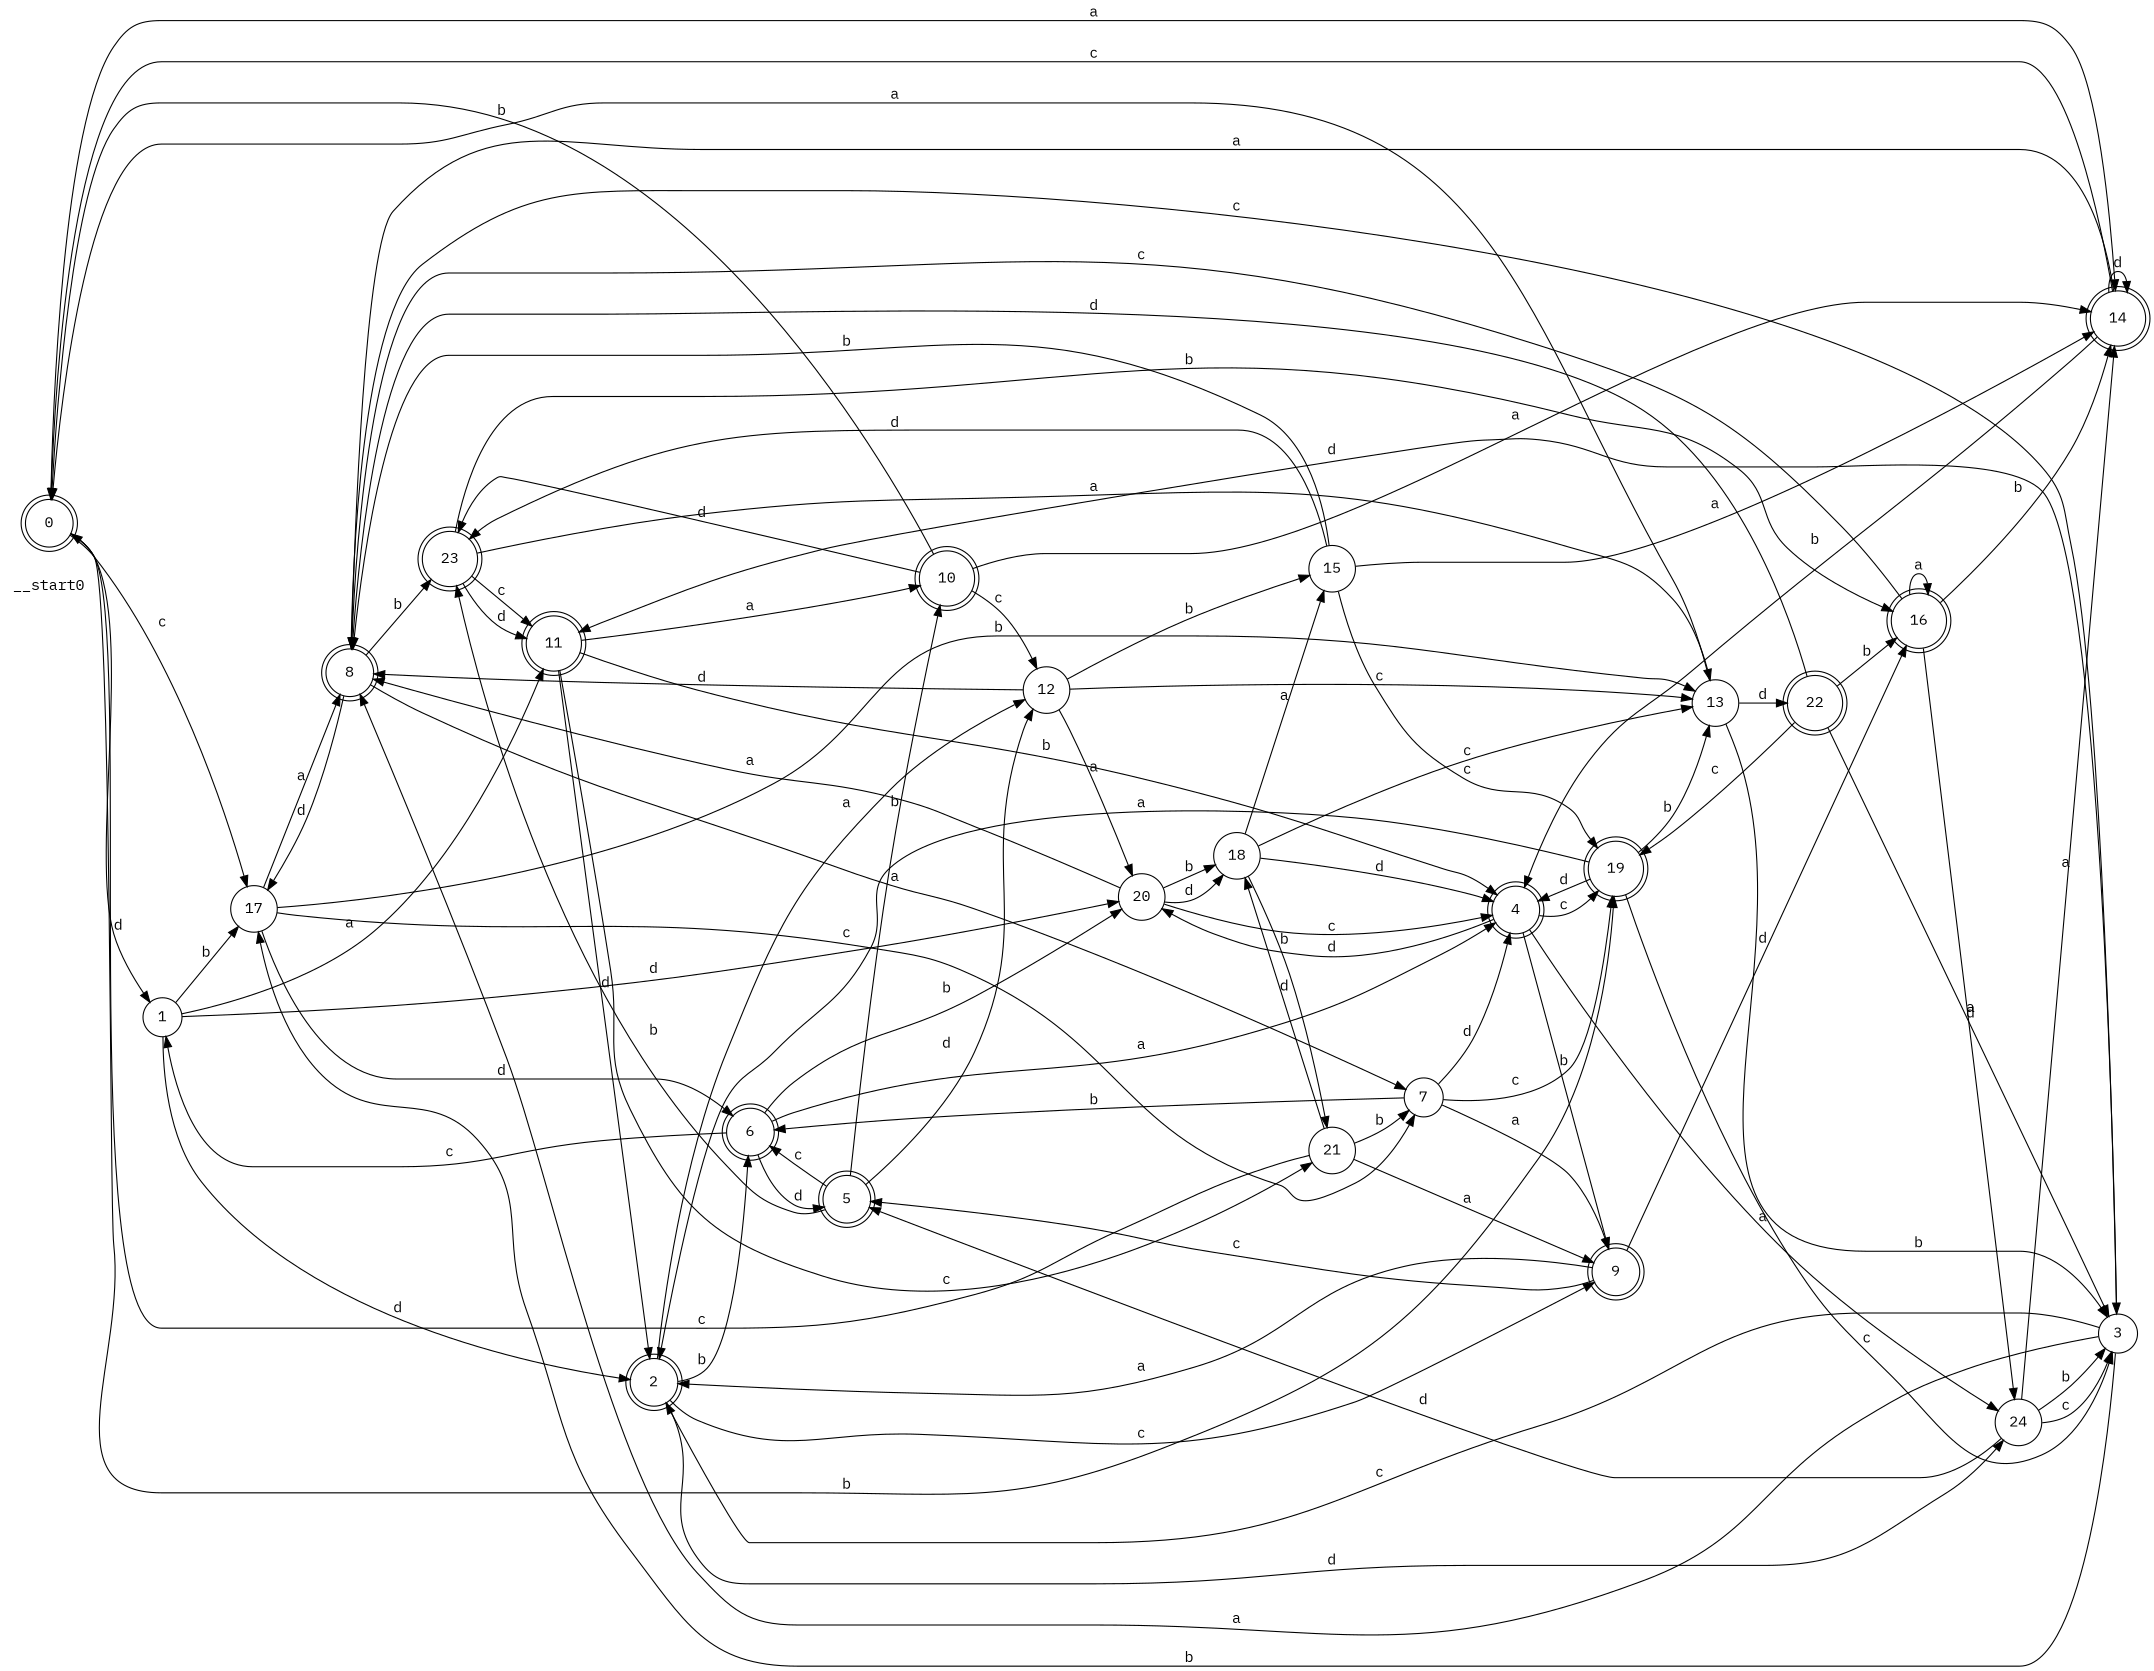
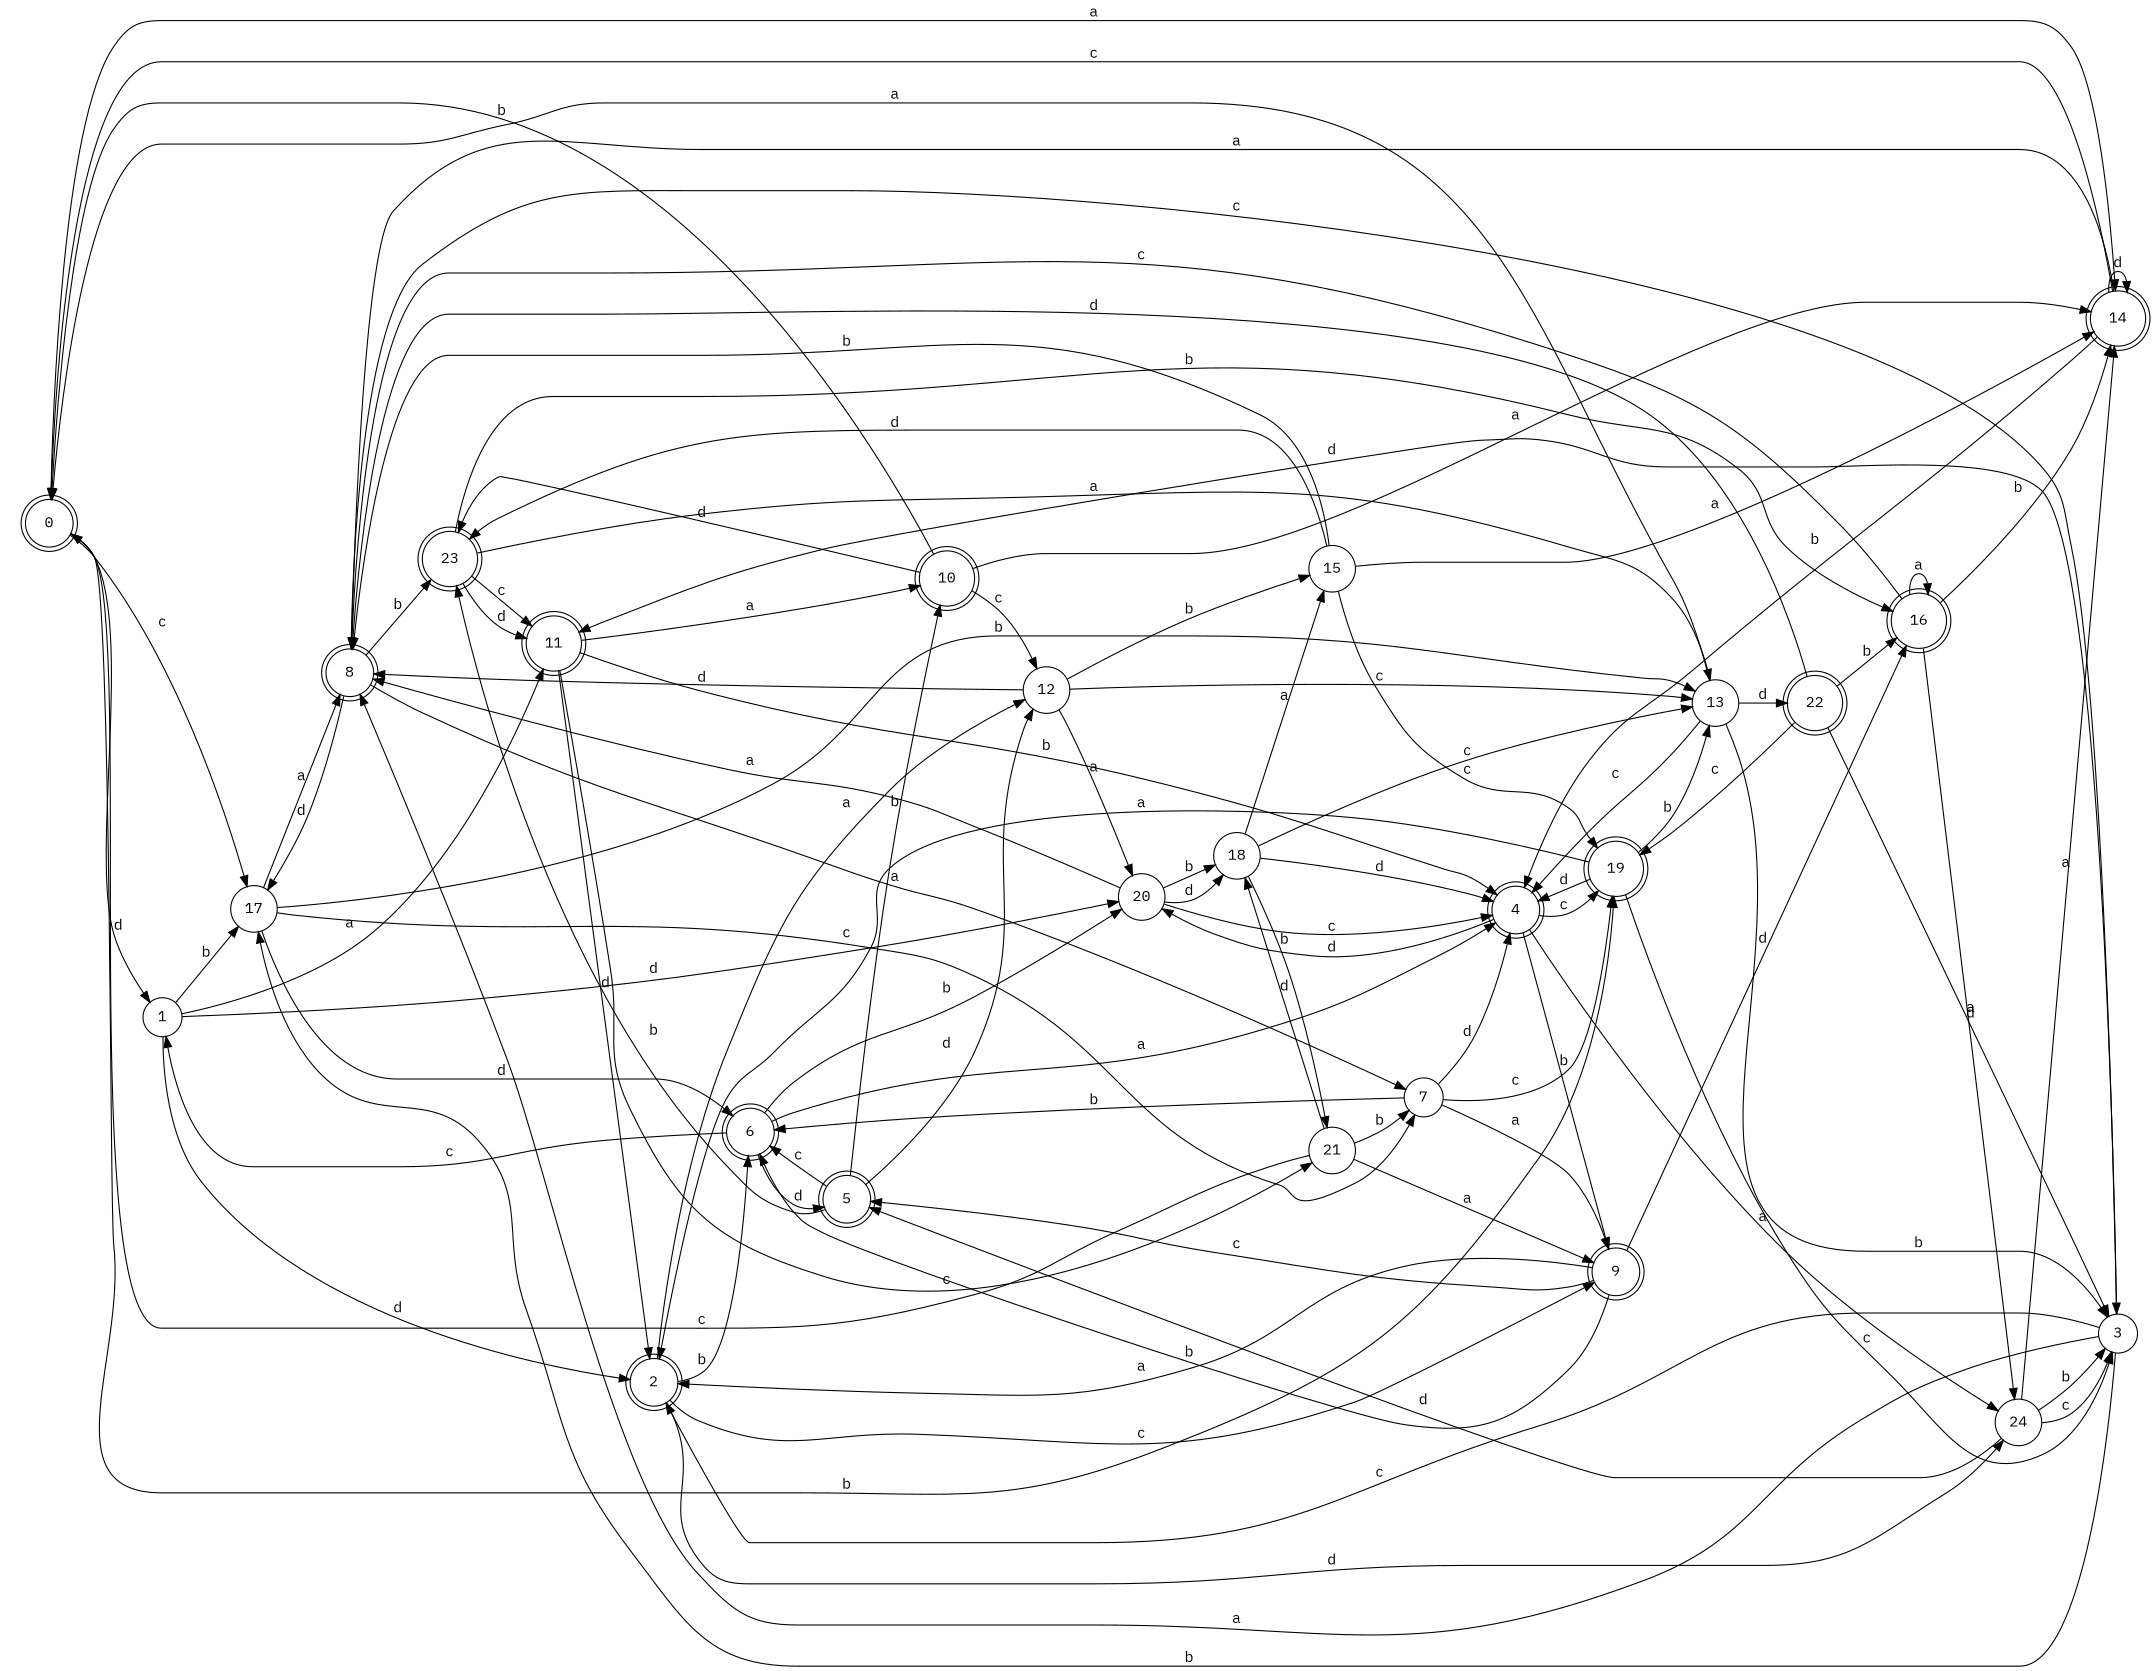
(49, 586) -> none
none -> (1620, 802)
none -> (1218, 1371)
